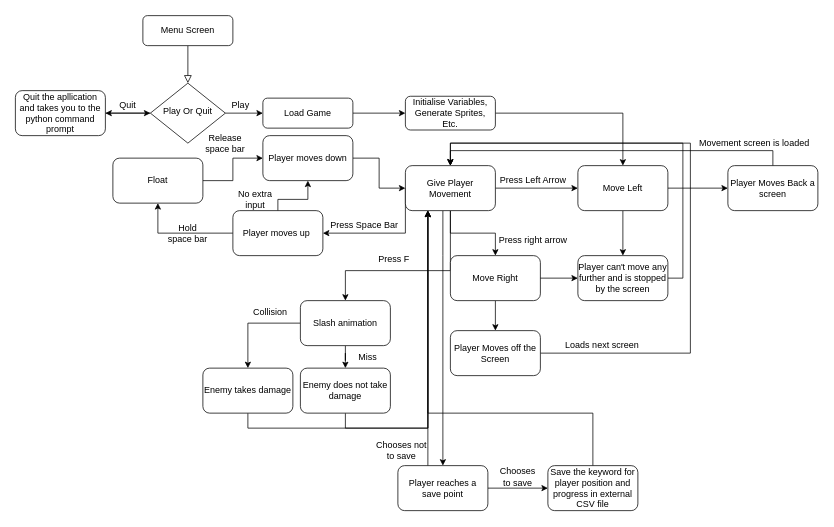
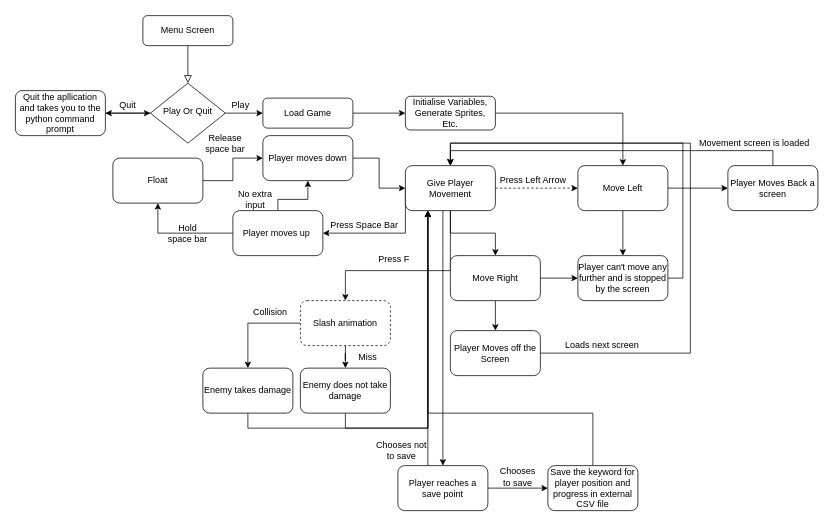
(535, 188) -> (535, 188)
(533, 240) -> none
(345, 323) -> (345, 323)
